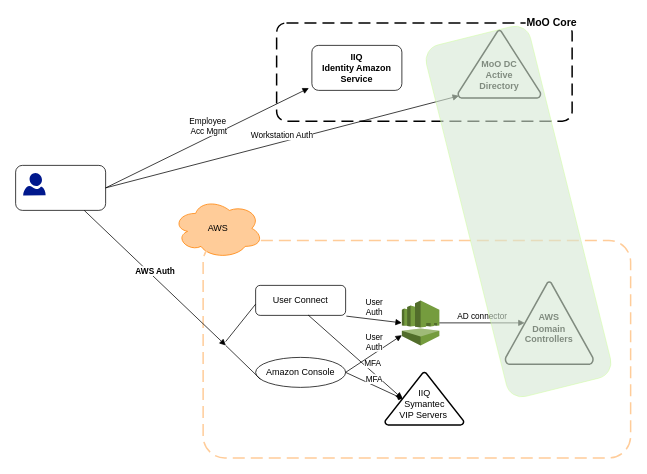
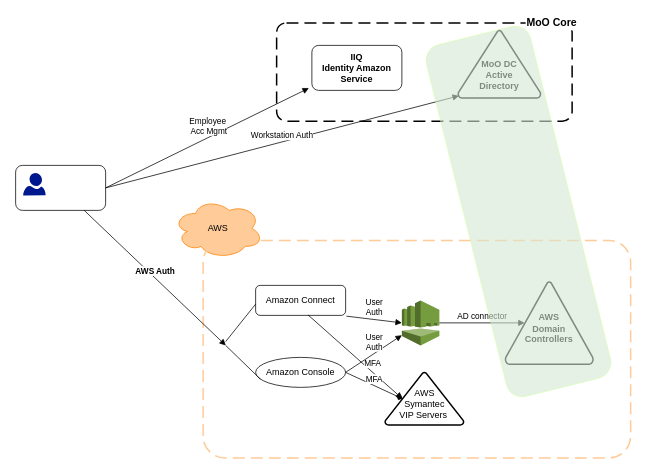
(300, 300) -> (300, 300)
(425, 399) -> (425, 399)
